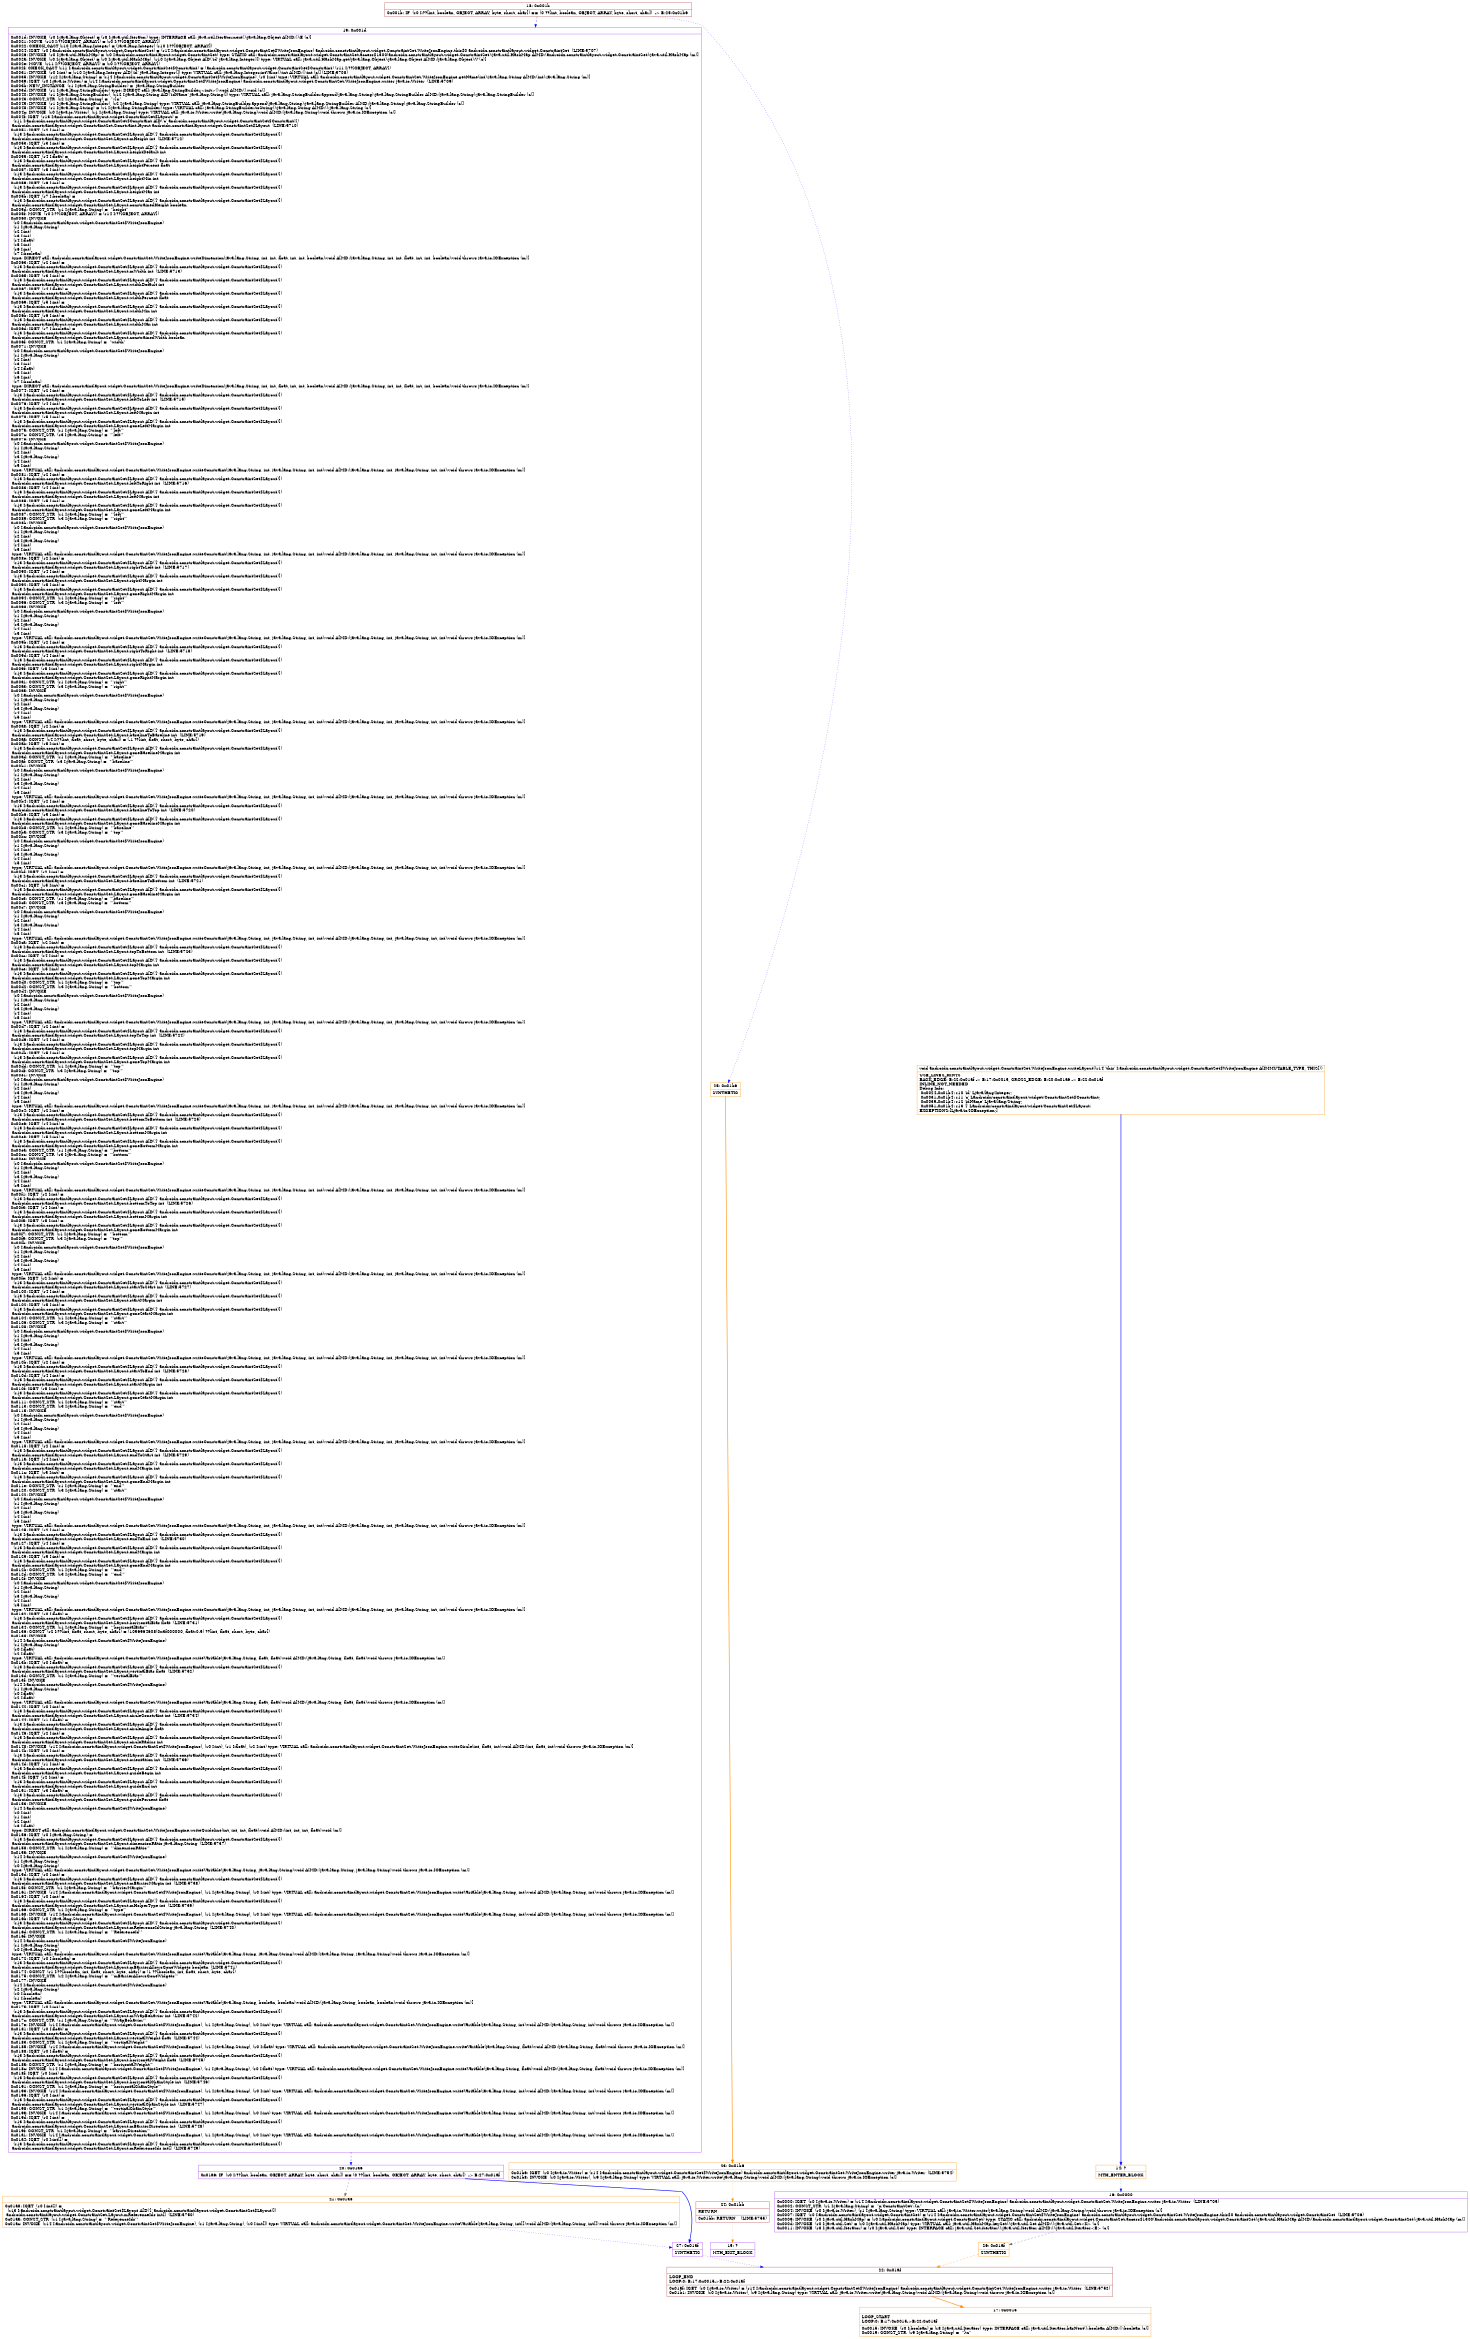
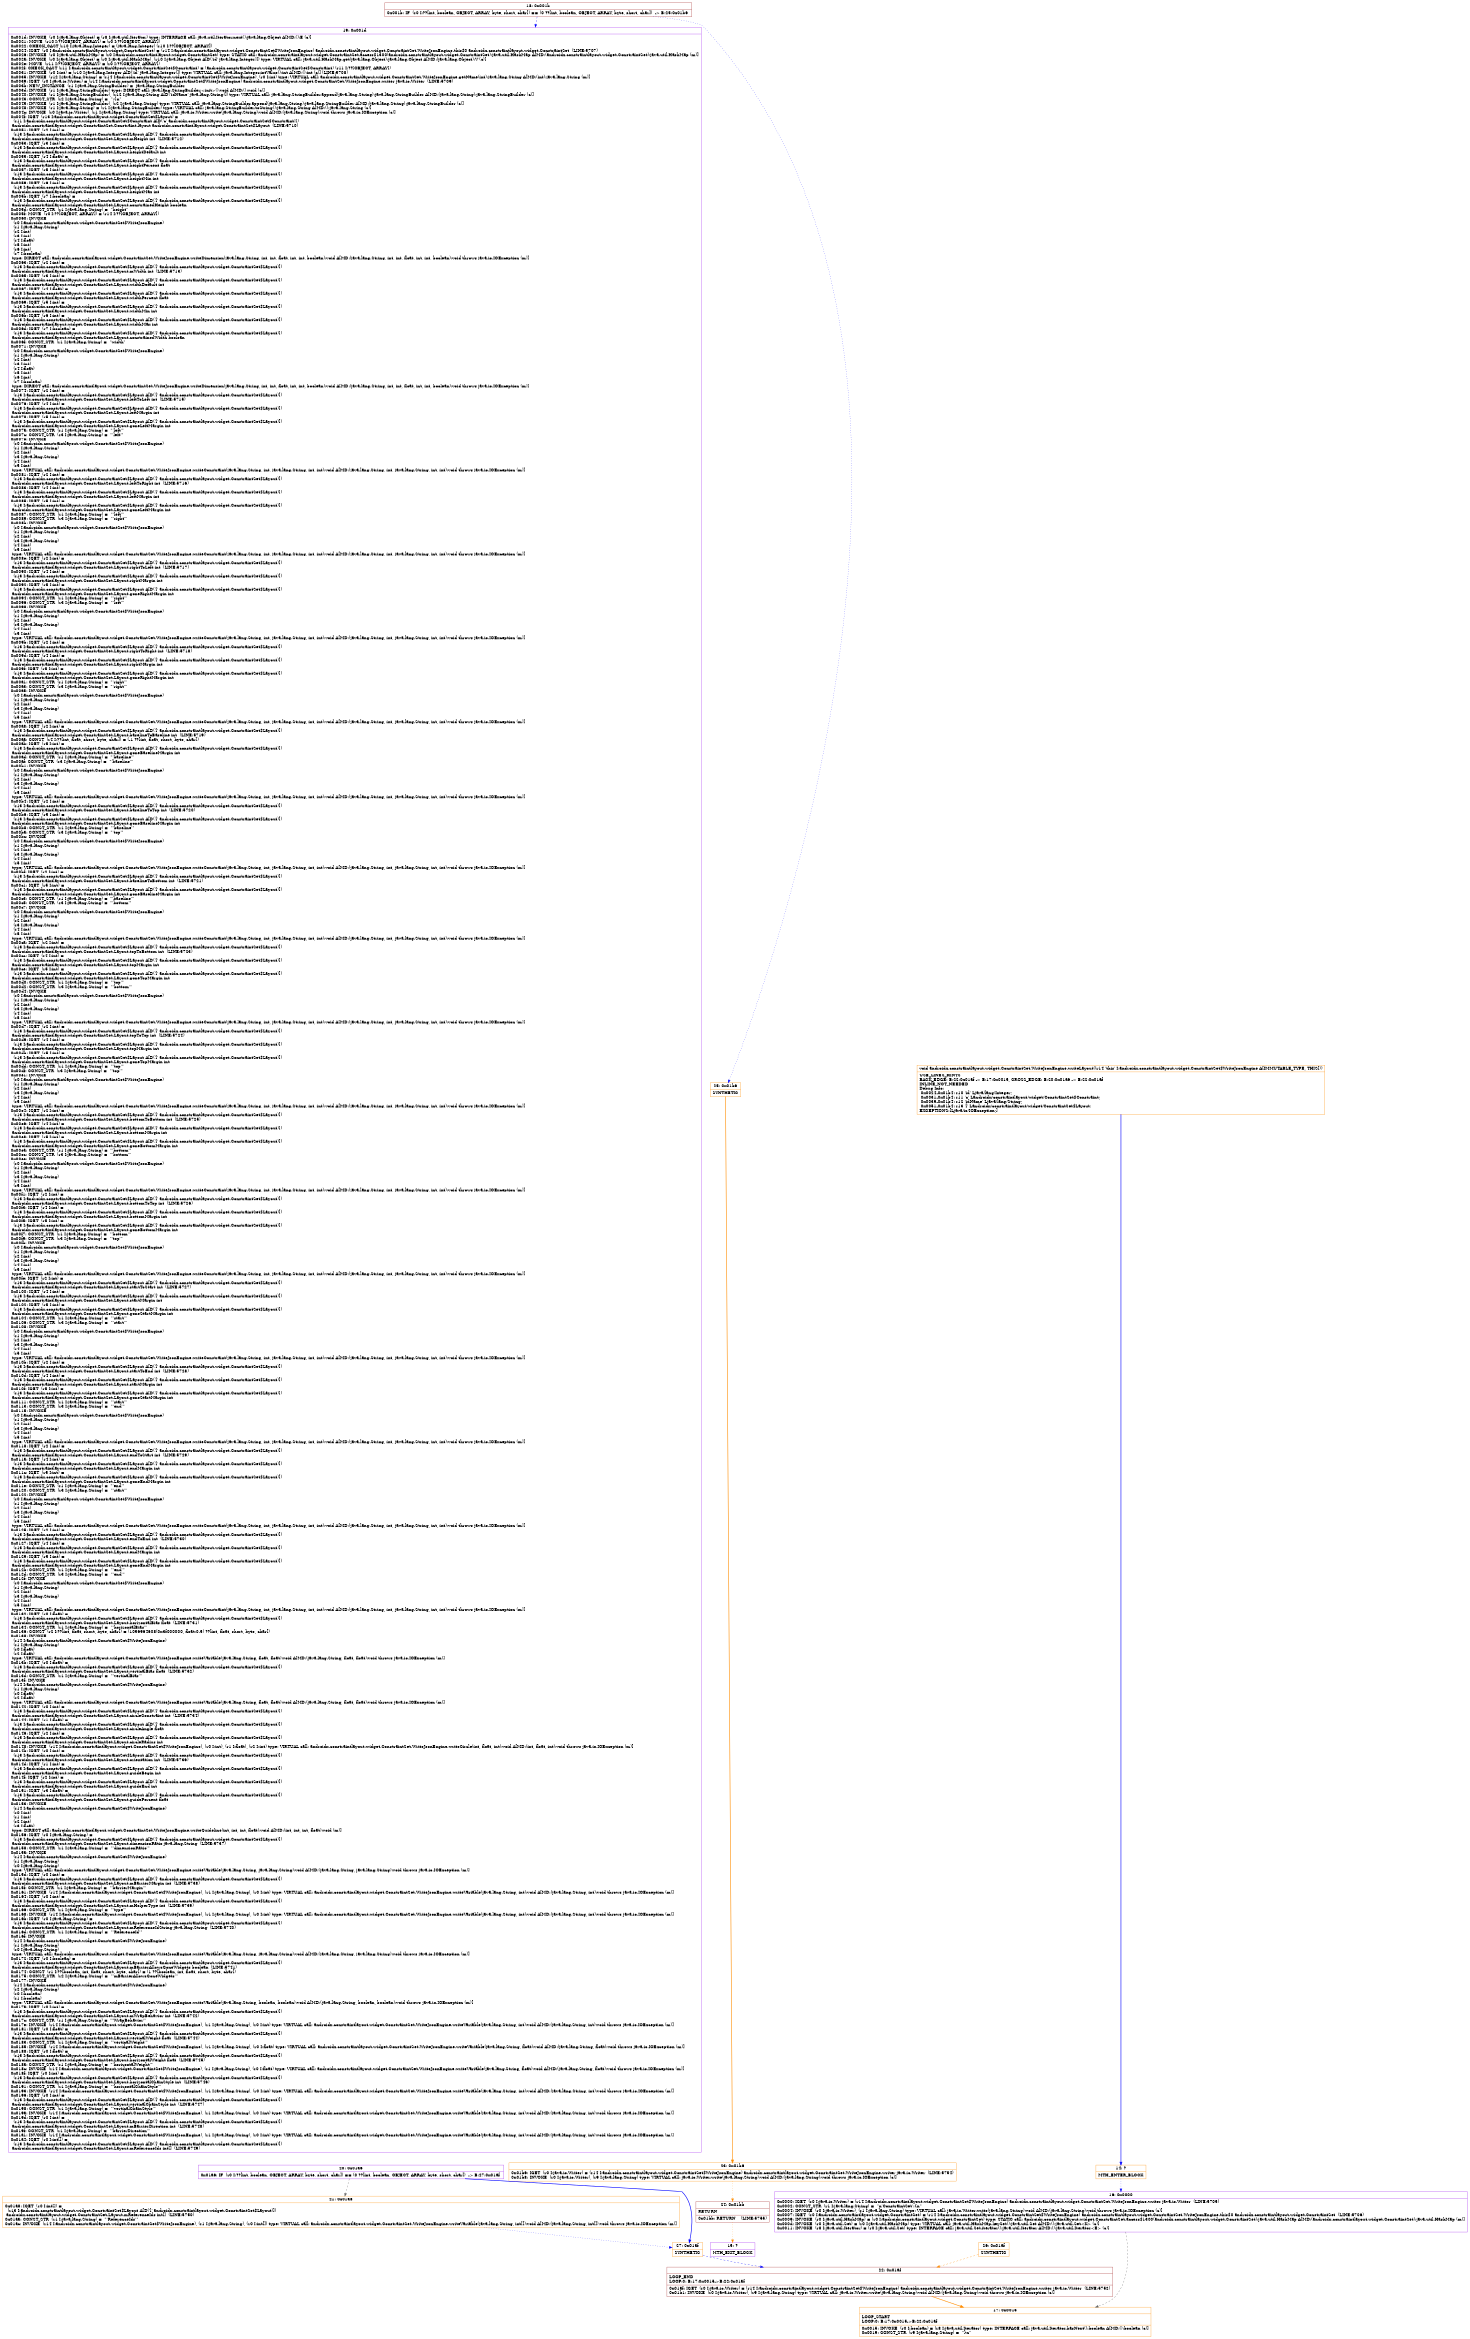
(351, 2157) -> none
(1033, 2238) -> (1126, 2275)
(688, 2250) -> (688, 2250)
(732, 2262) -> (732, 2262)
